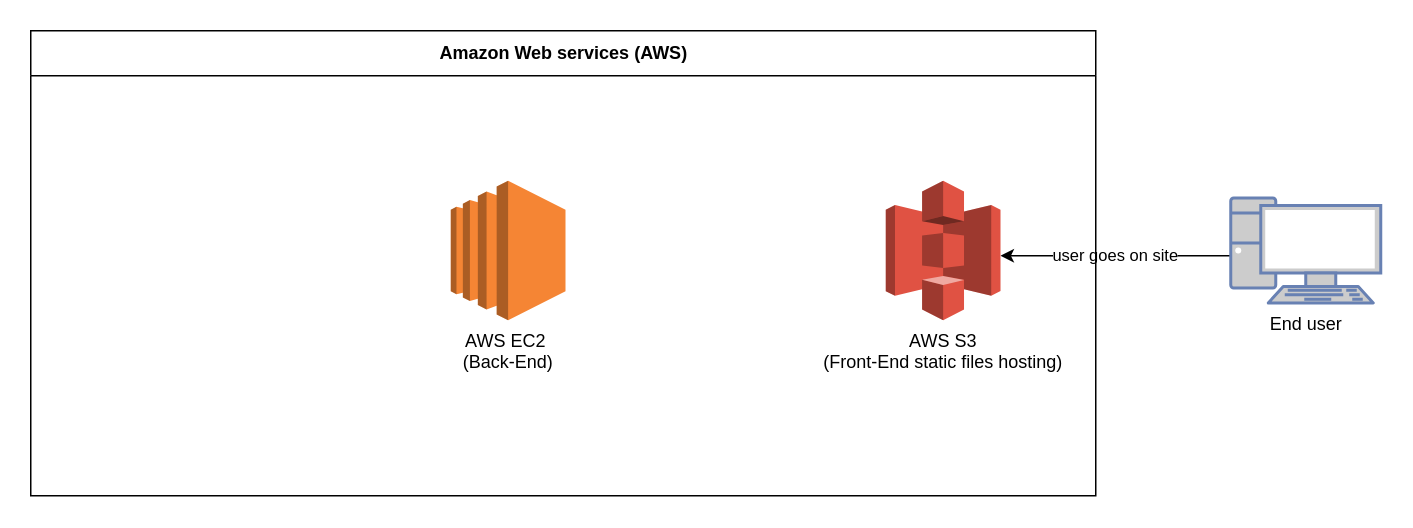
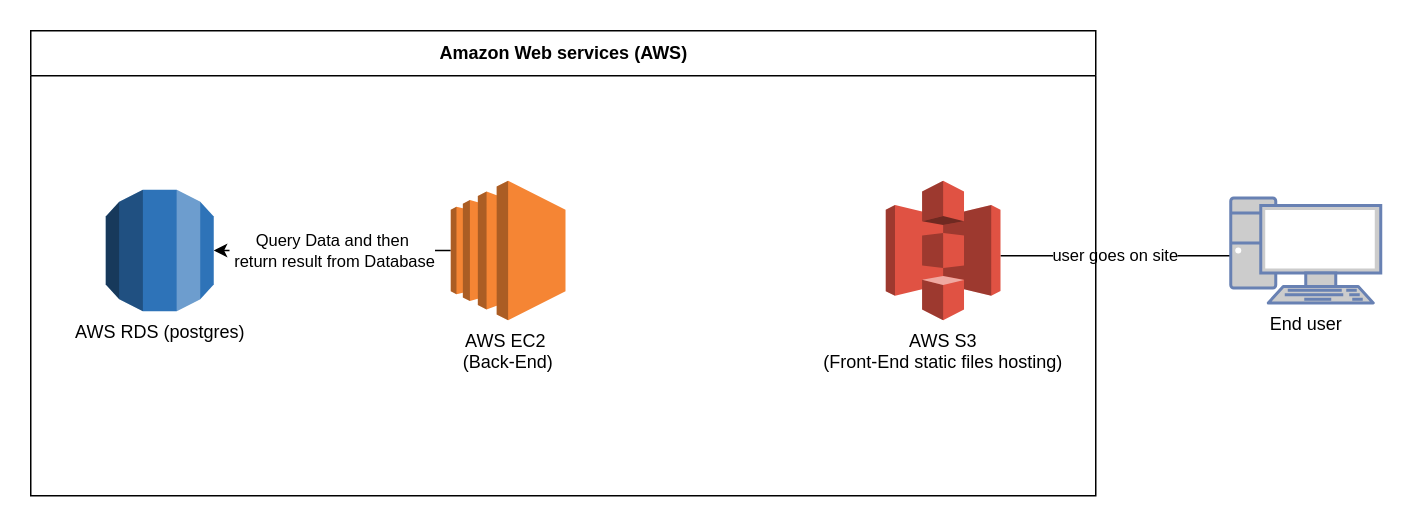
none -> (160, 251)
none -> (442, 251)
(1012, 256) -> (1008, 256)
